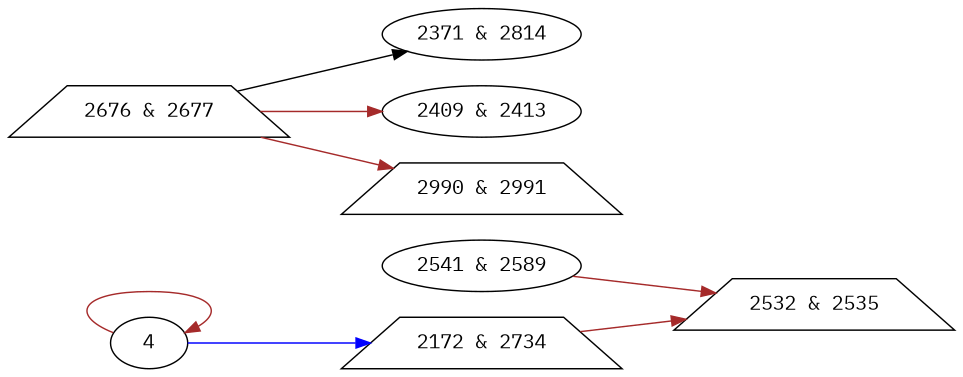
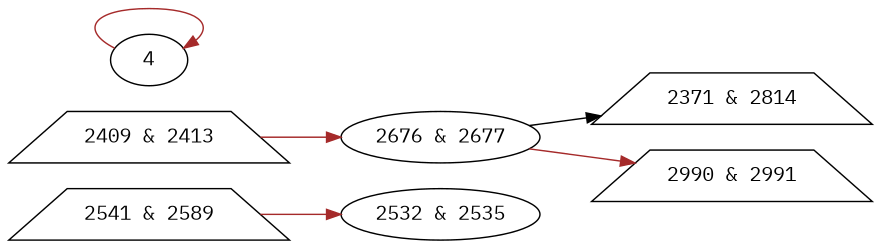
(482, 34) -> (732, 99)
(149, 111) -> (441, 137)
(314, 111) -> (293, 137)
(482, 111) -> (149, 137)
(482, 266) -> (149, 214)
(814, 304) -> (441, 214)
(482, 343) -> none
